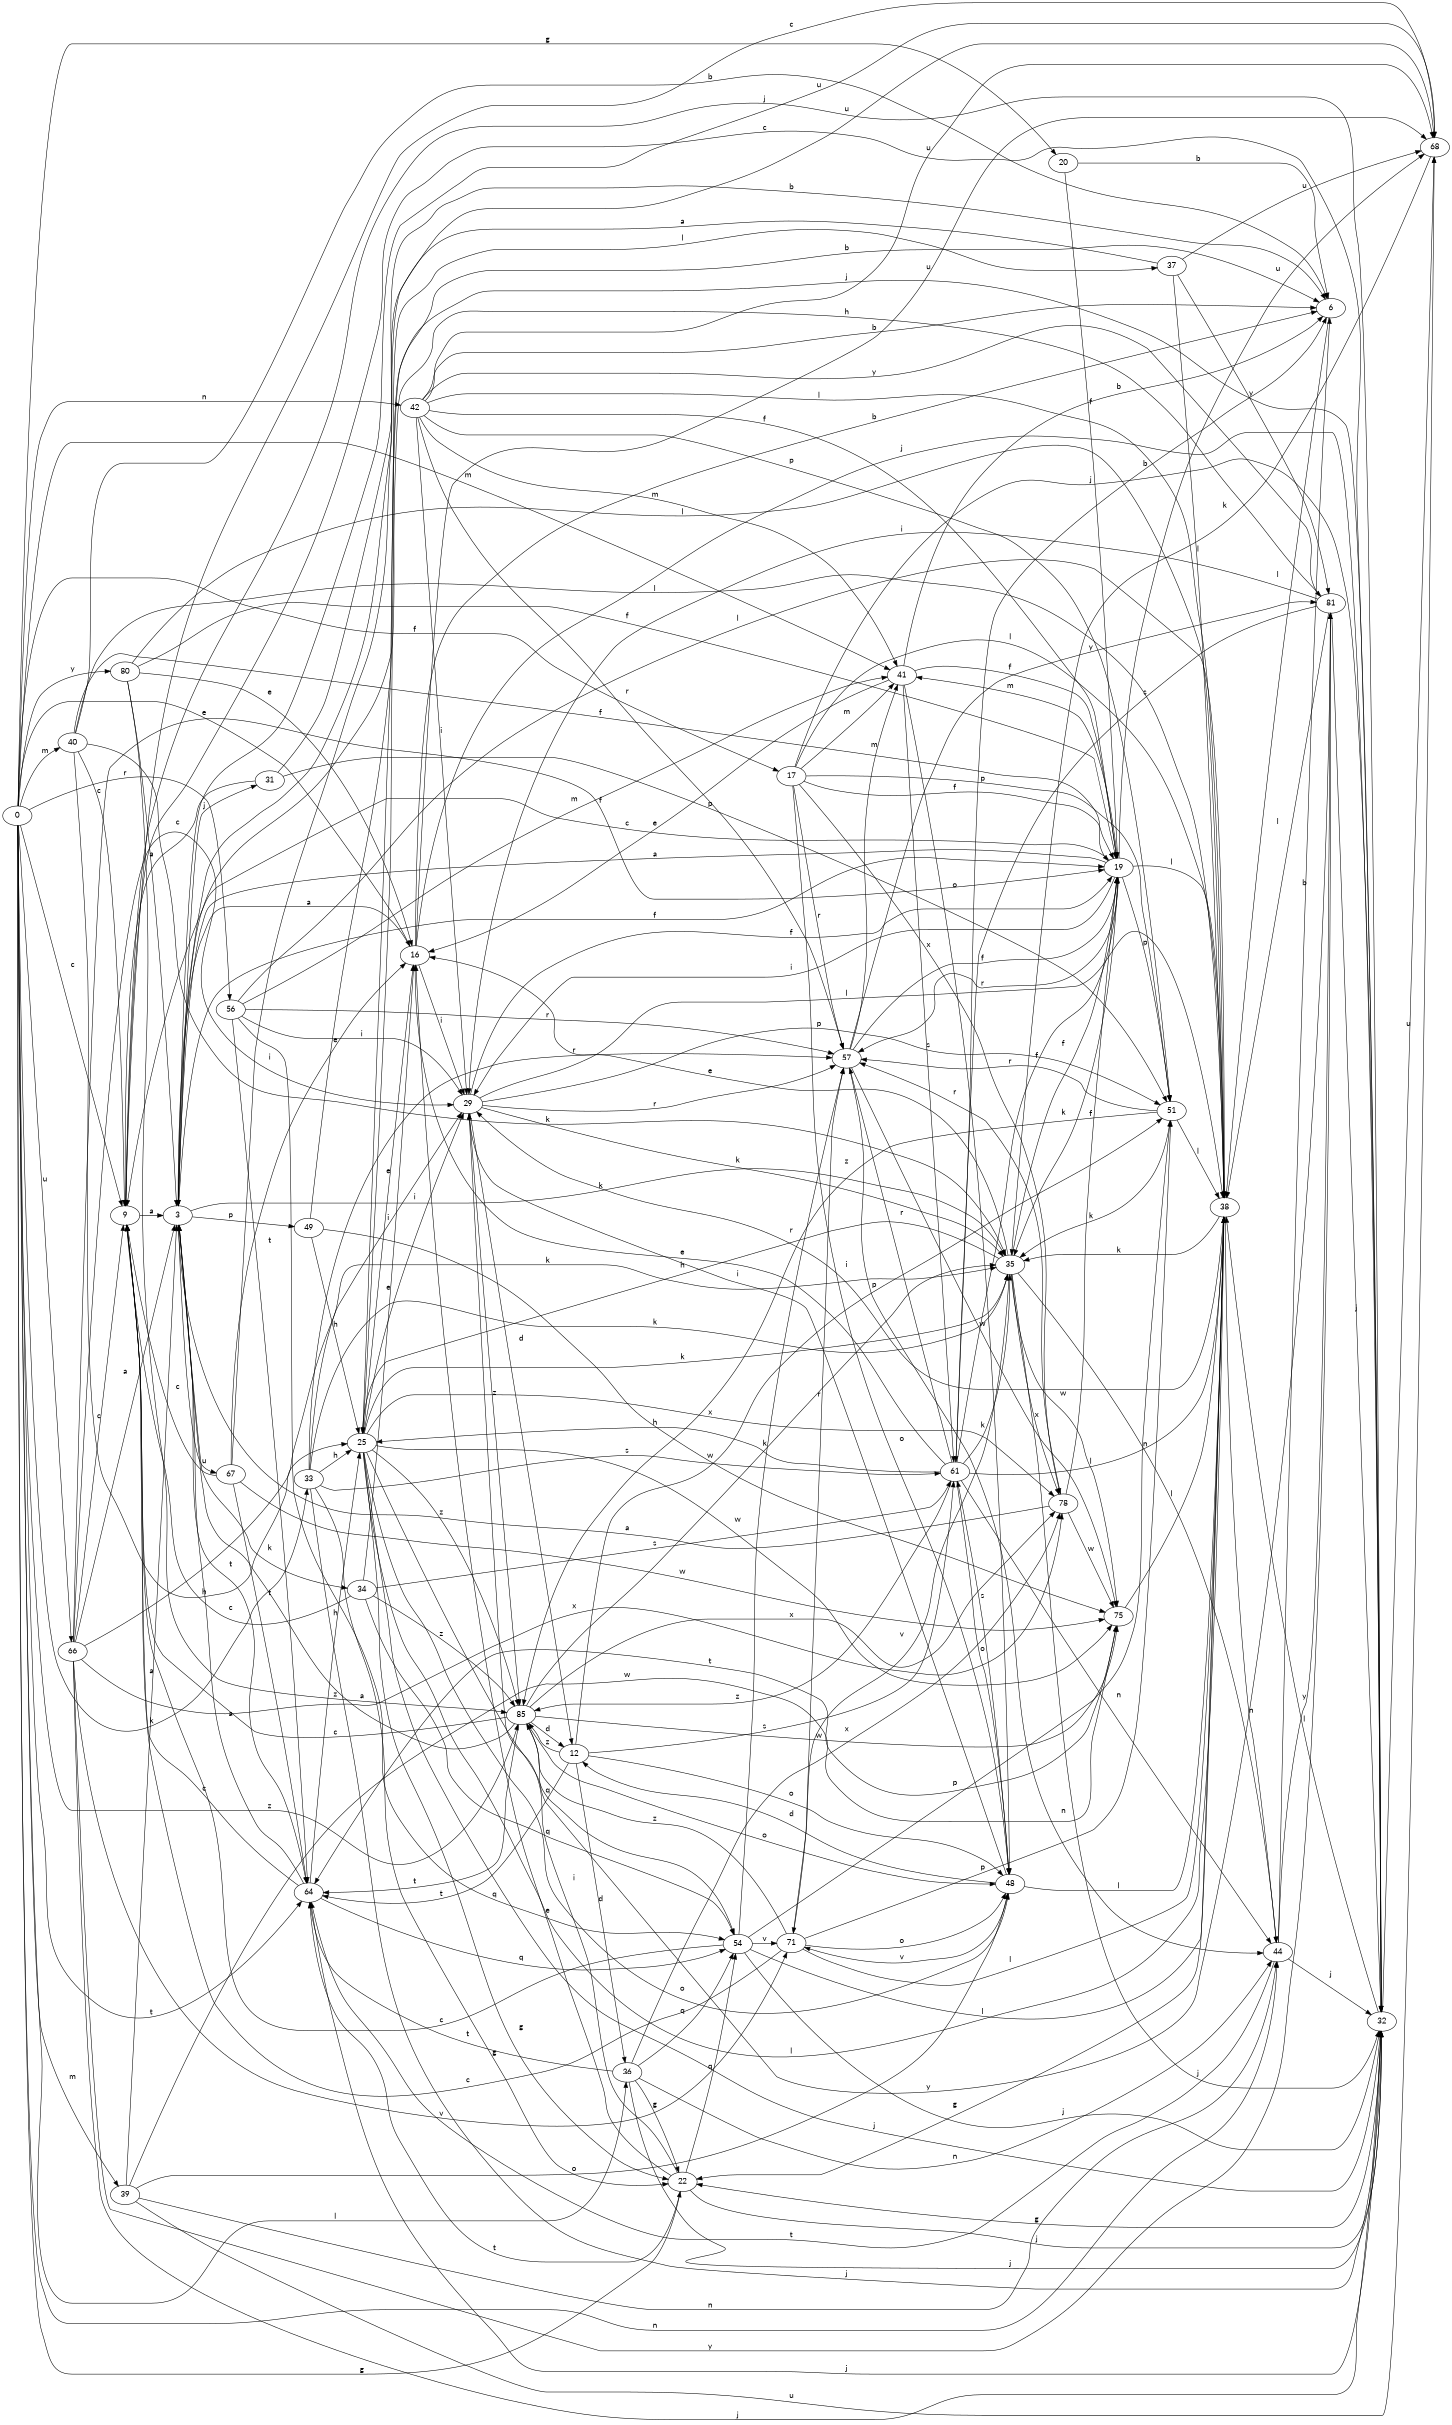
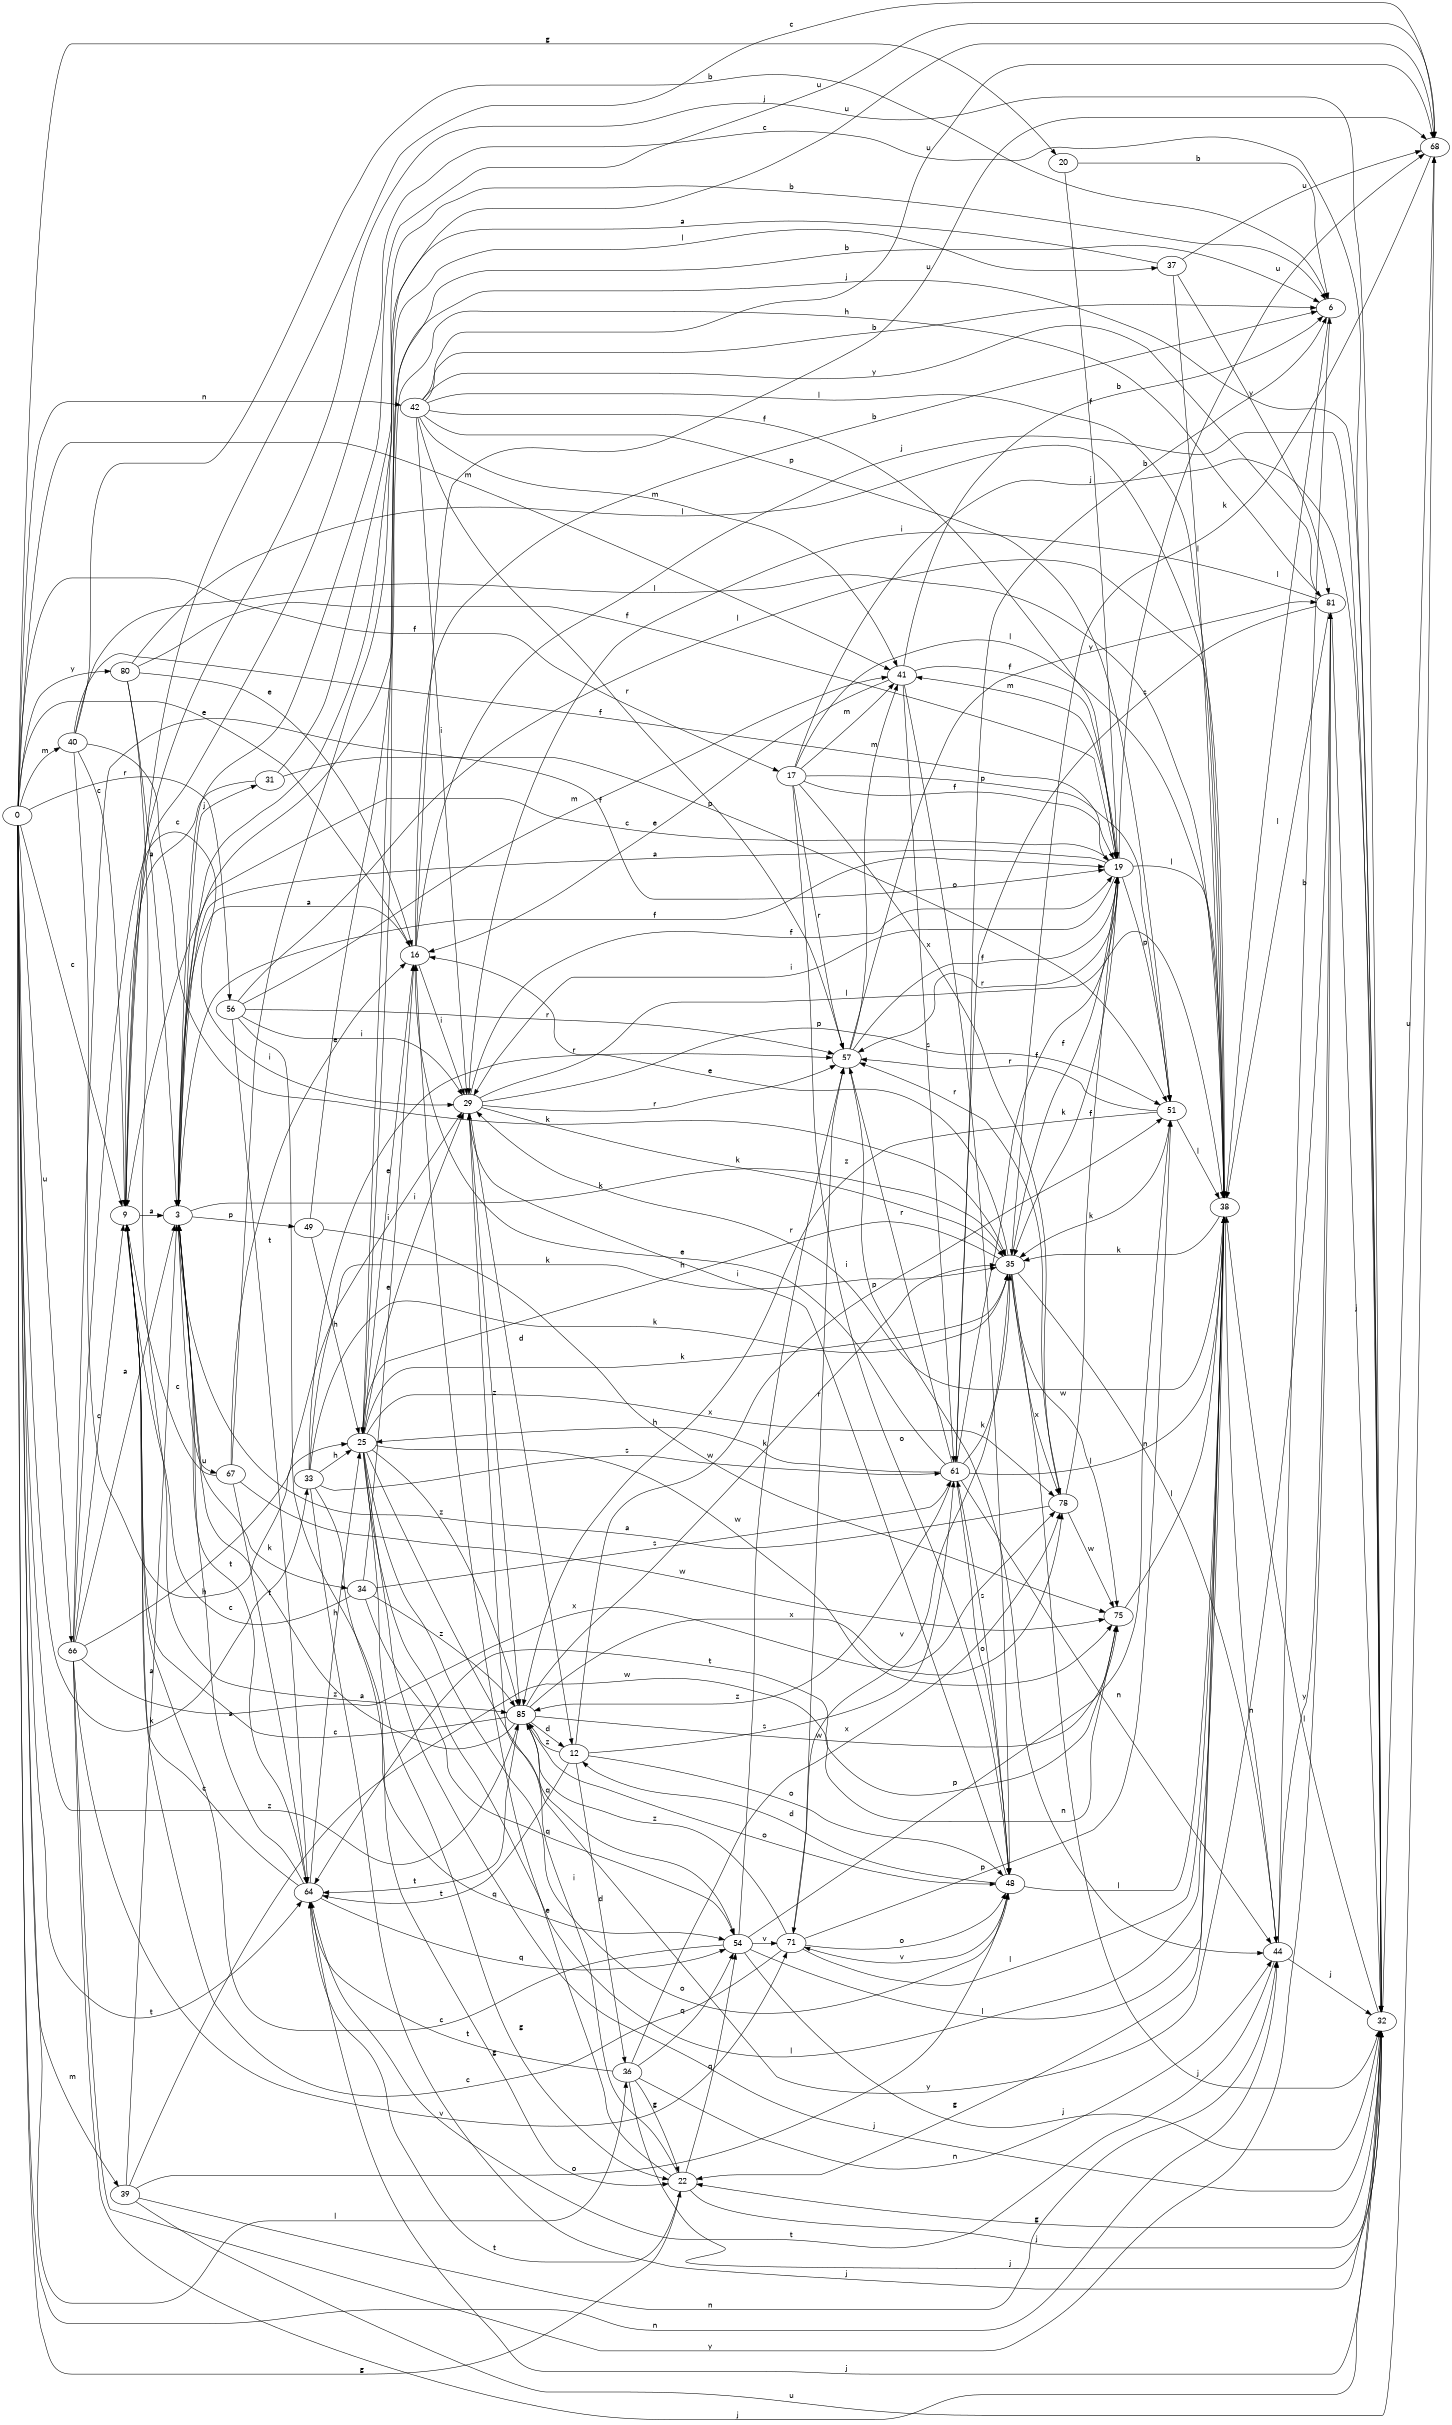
(984, 1336) -> none
